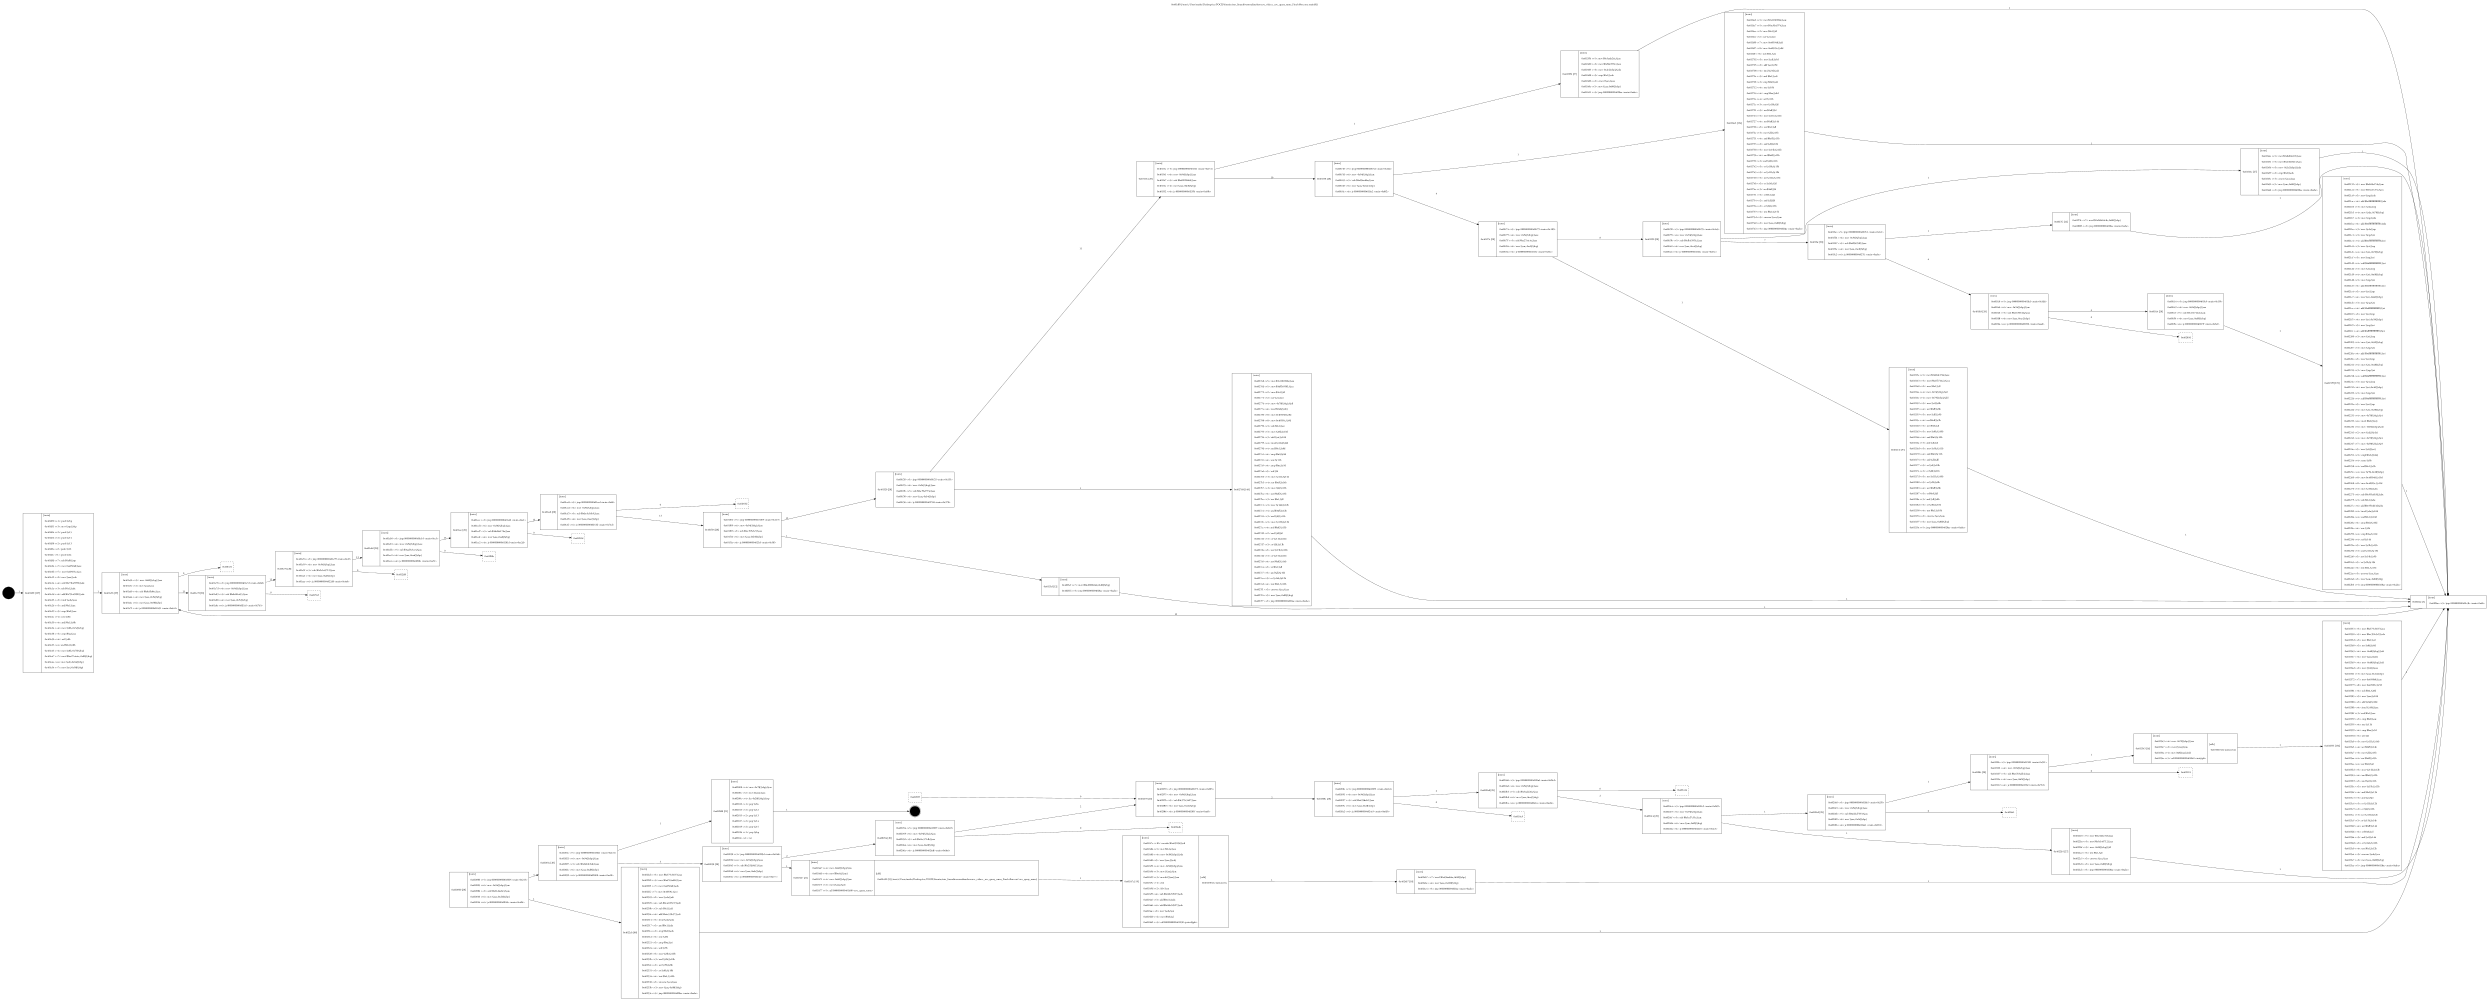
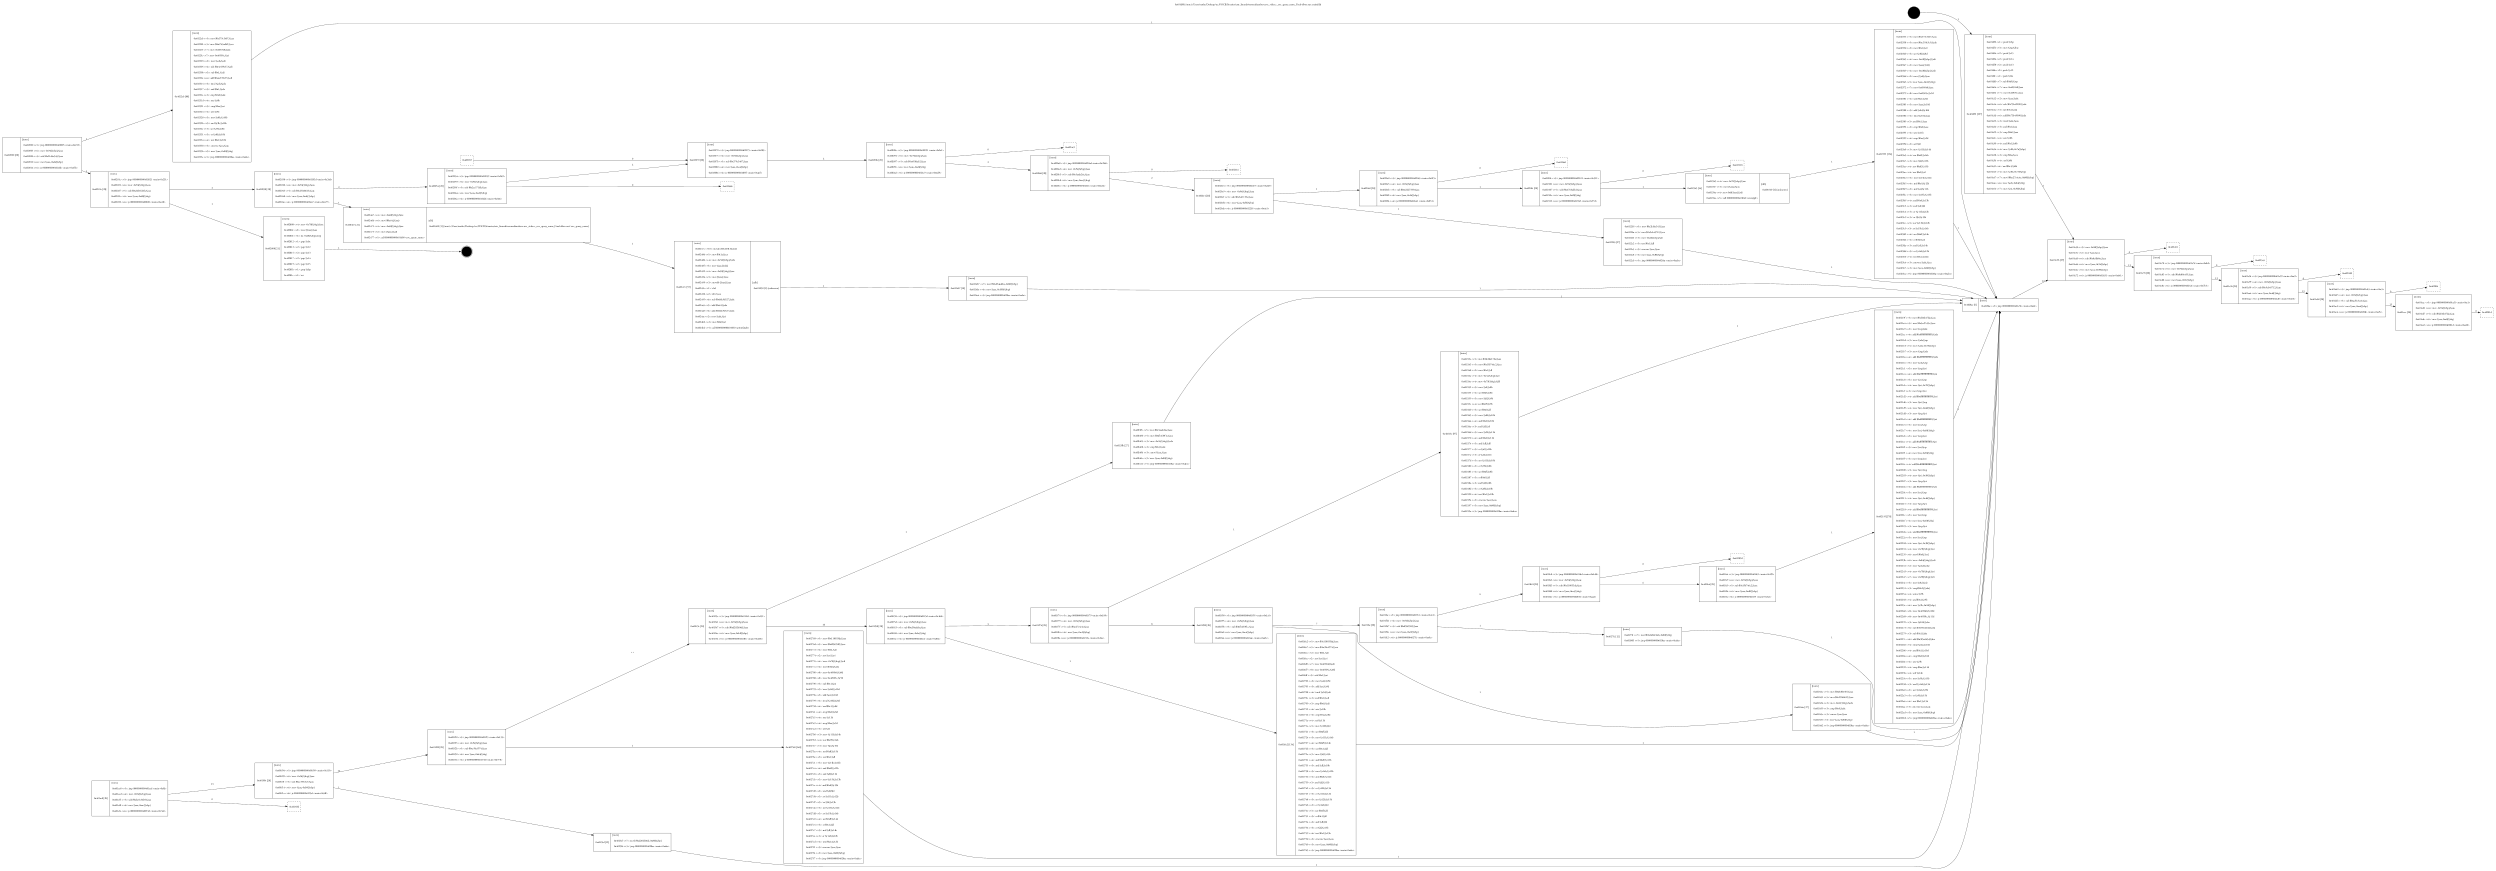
(533, 521) -> none
